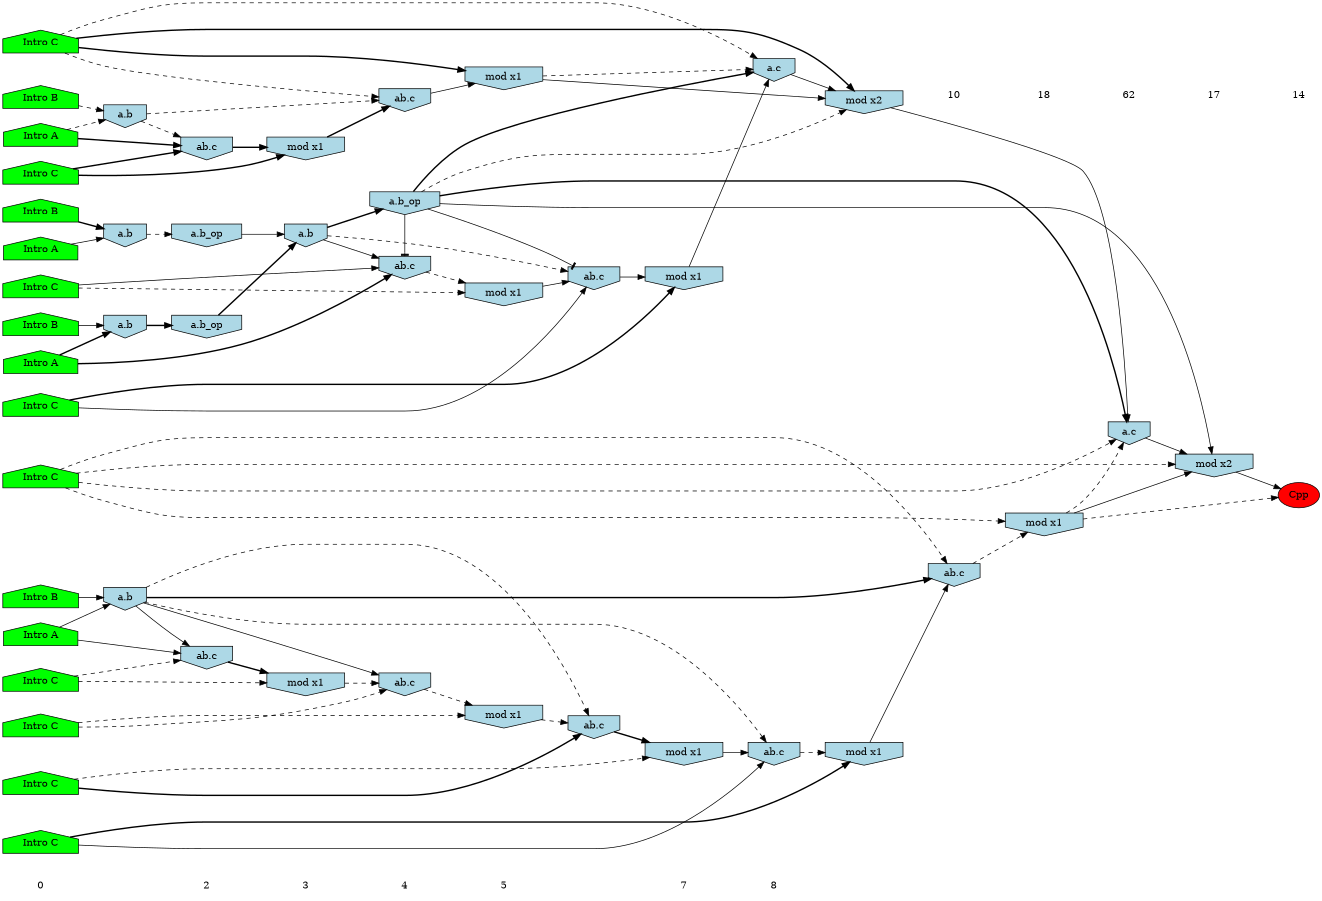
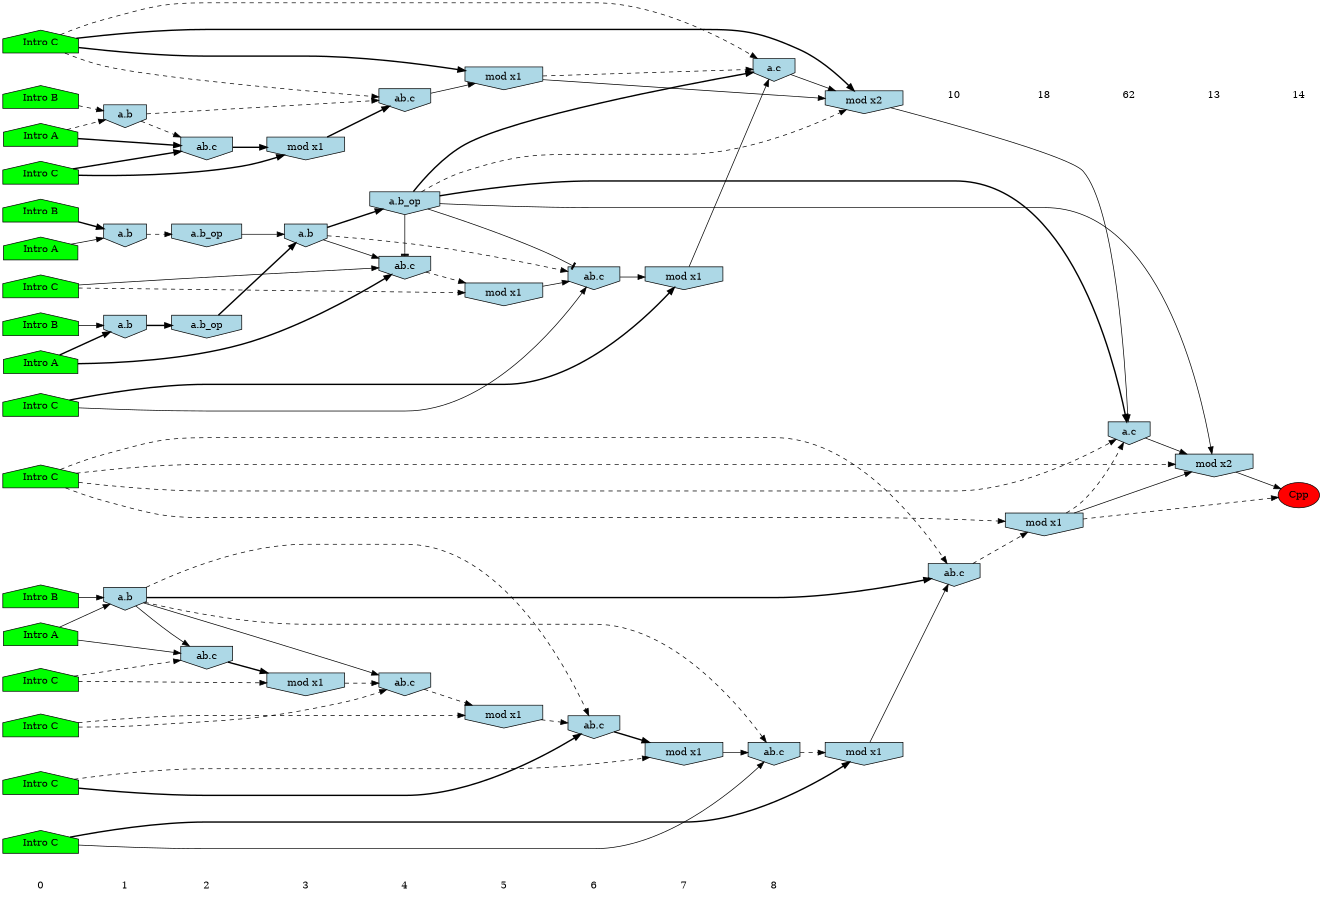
(1214, 95) -> (1214, 95)
none -> (125, 886)
none -> (594, 886)
